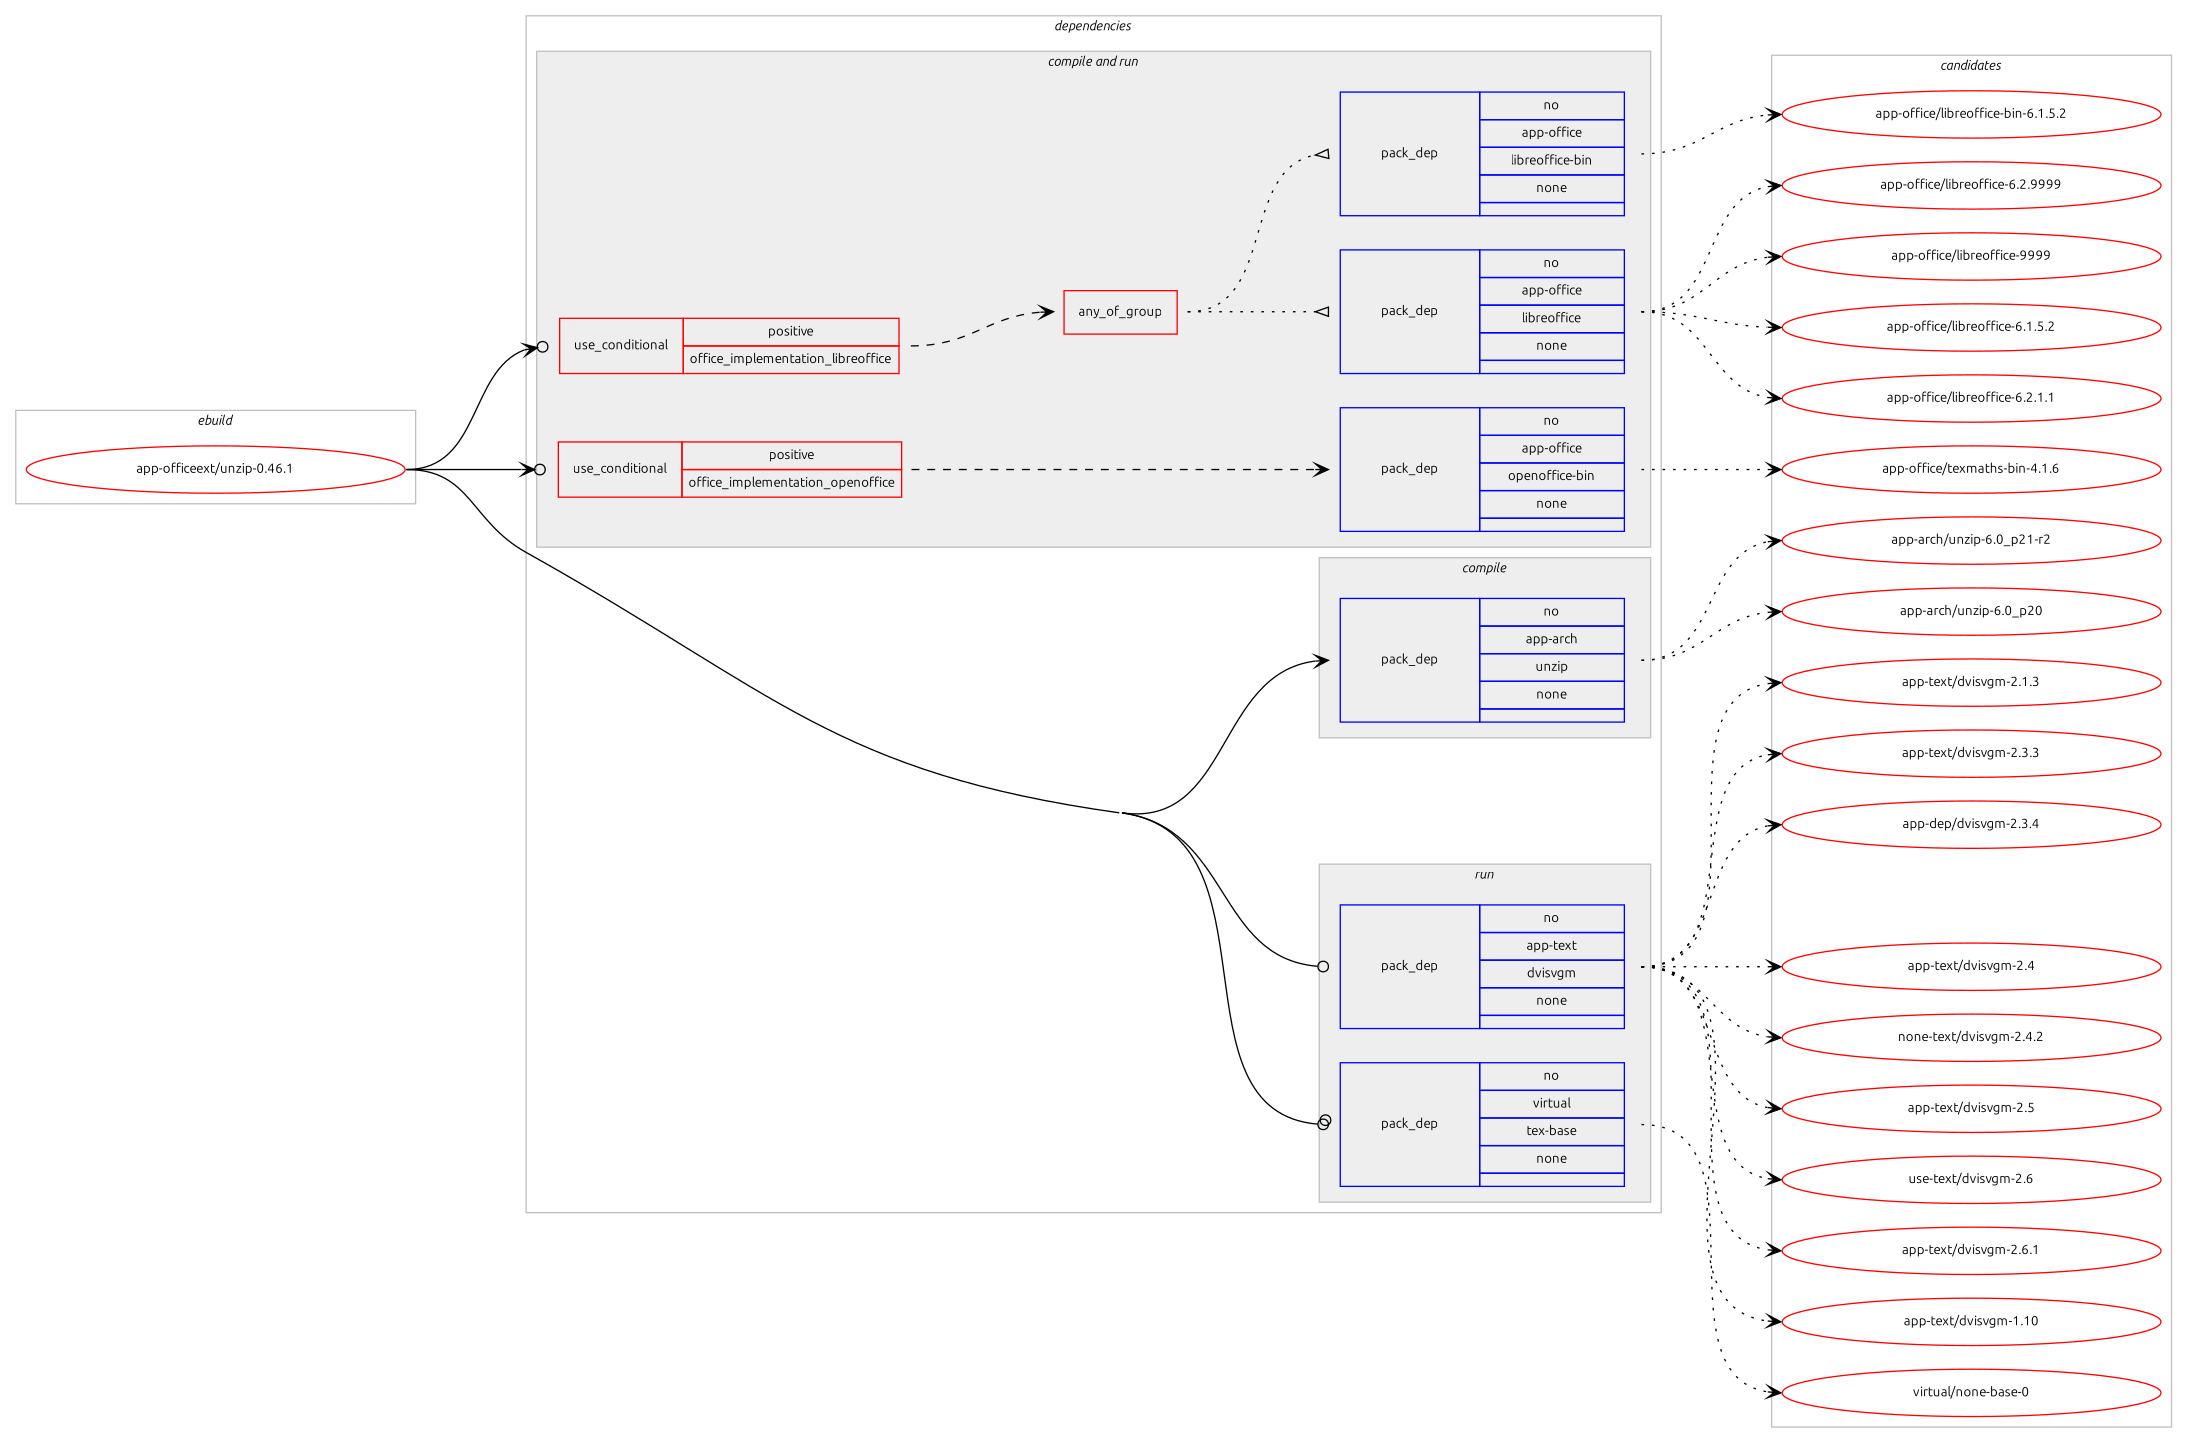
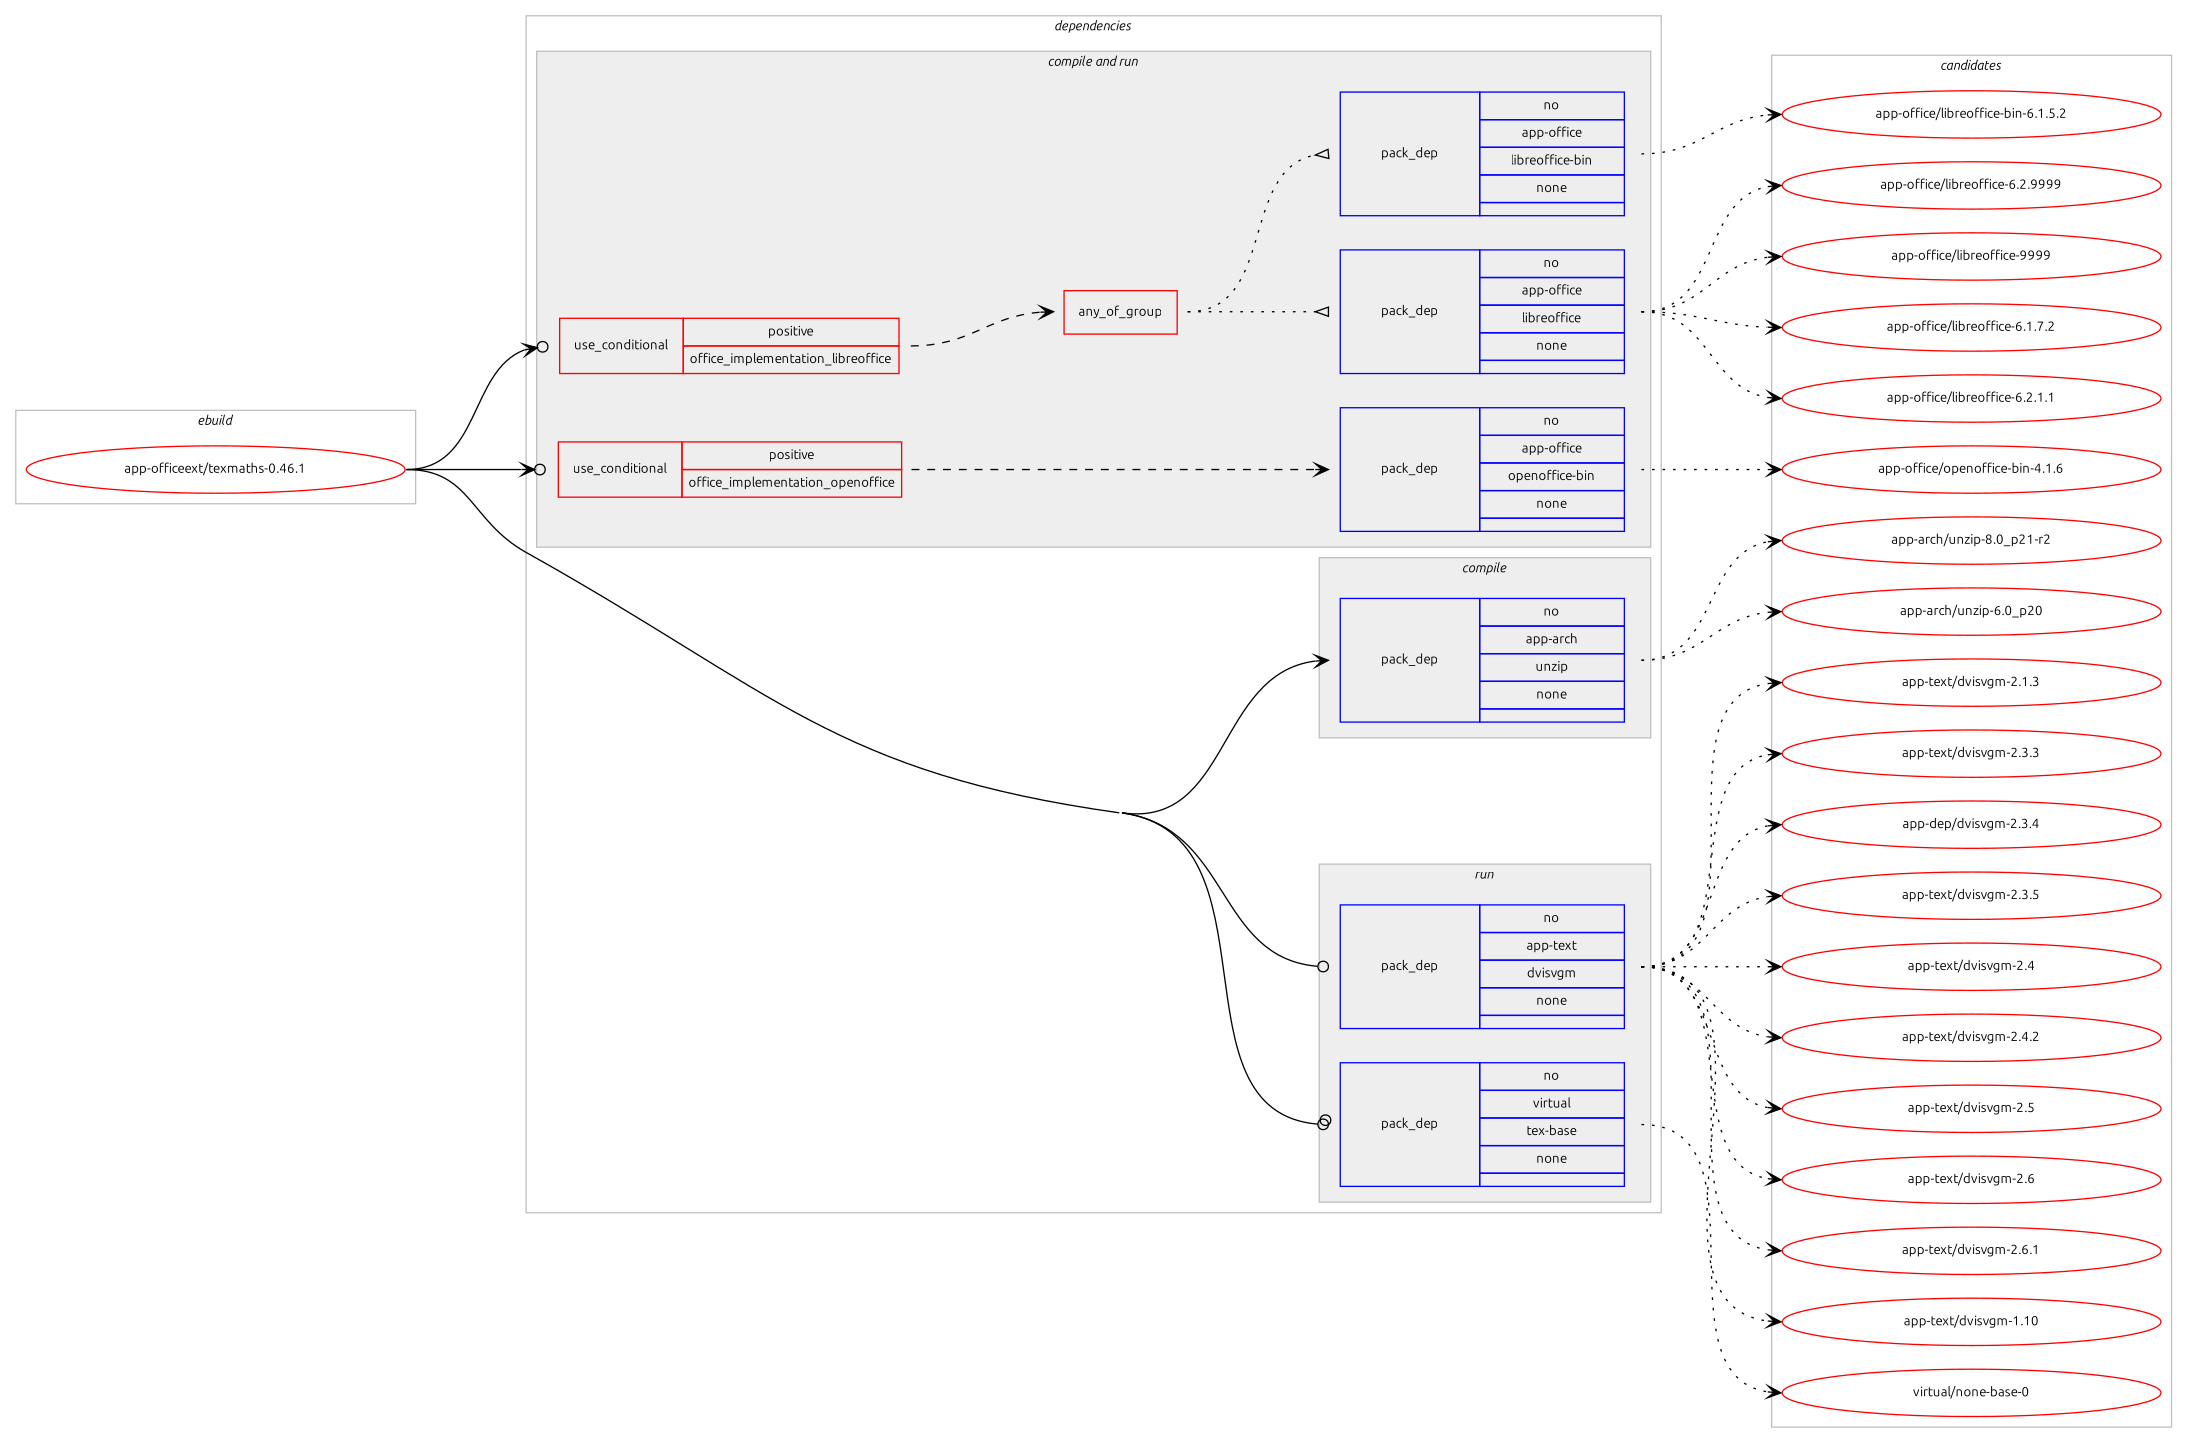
(1972, 328) -> (1972, 328)
(216, 470) -> (216, 470)
(1972, 470) -> (1972, 470)
(1972, 541) -> (1972, 541)
none -> (1972, 896)
(1972, 1038) -> (1972, 1038)
(1972, 1180) -> (1972, 1180)
